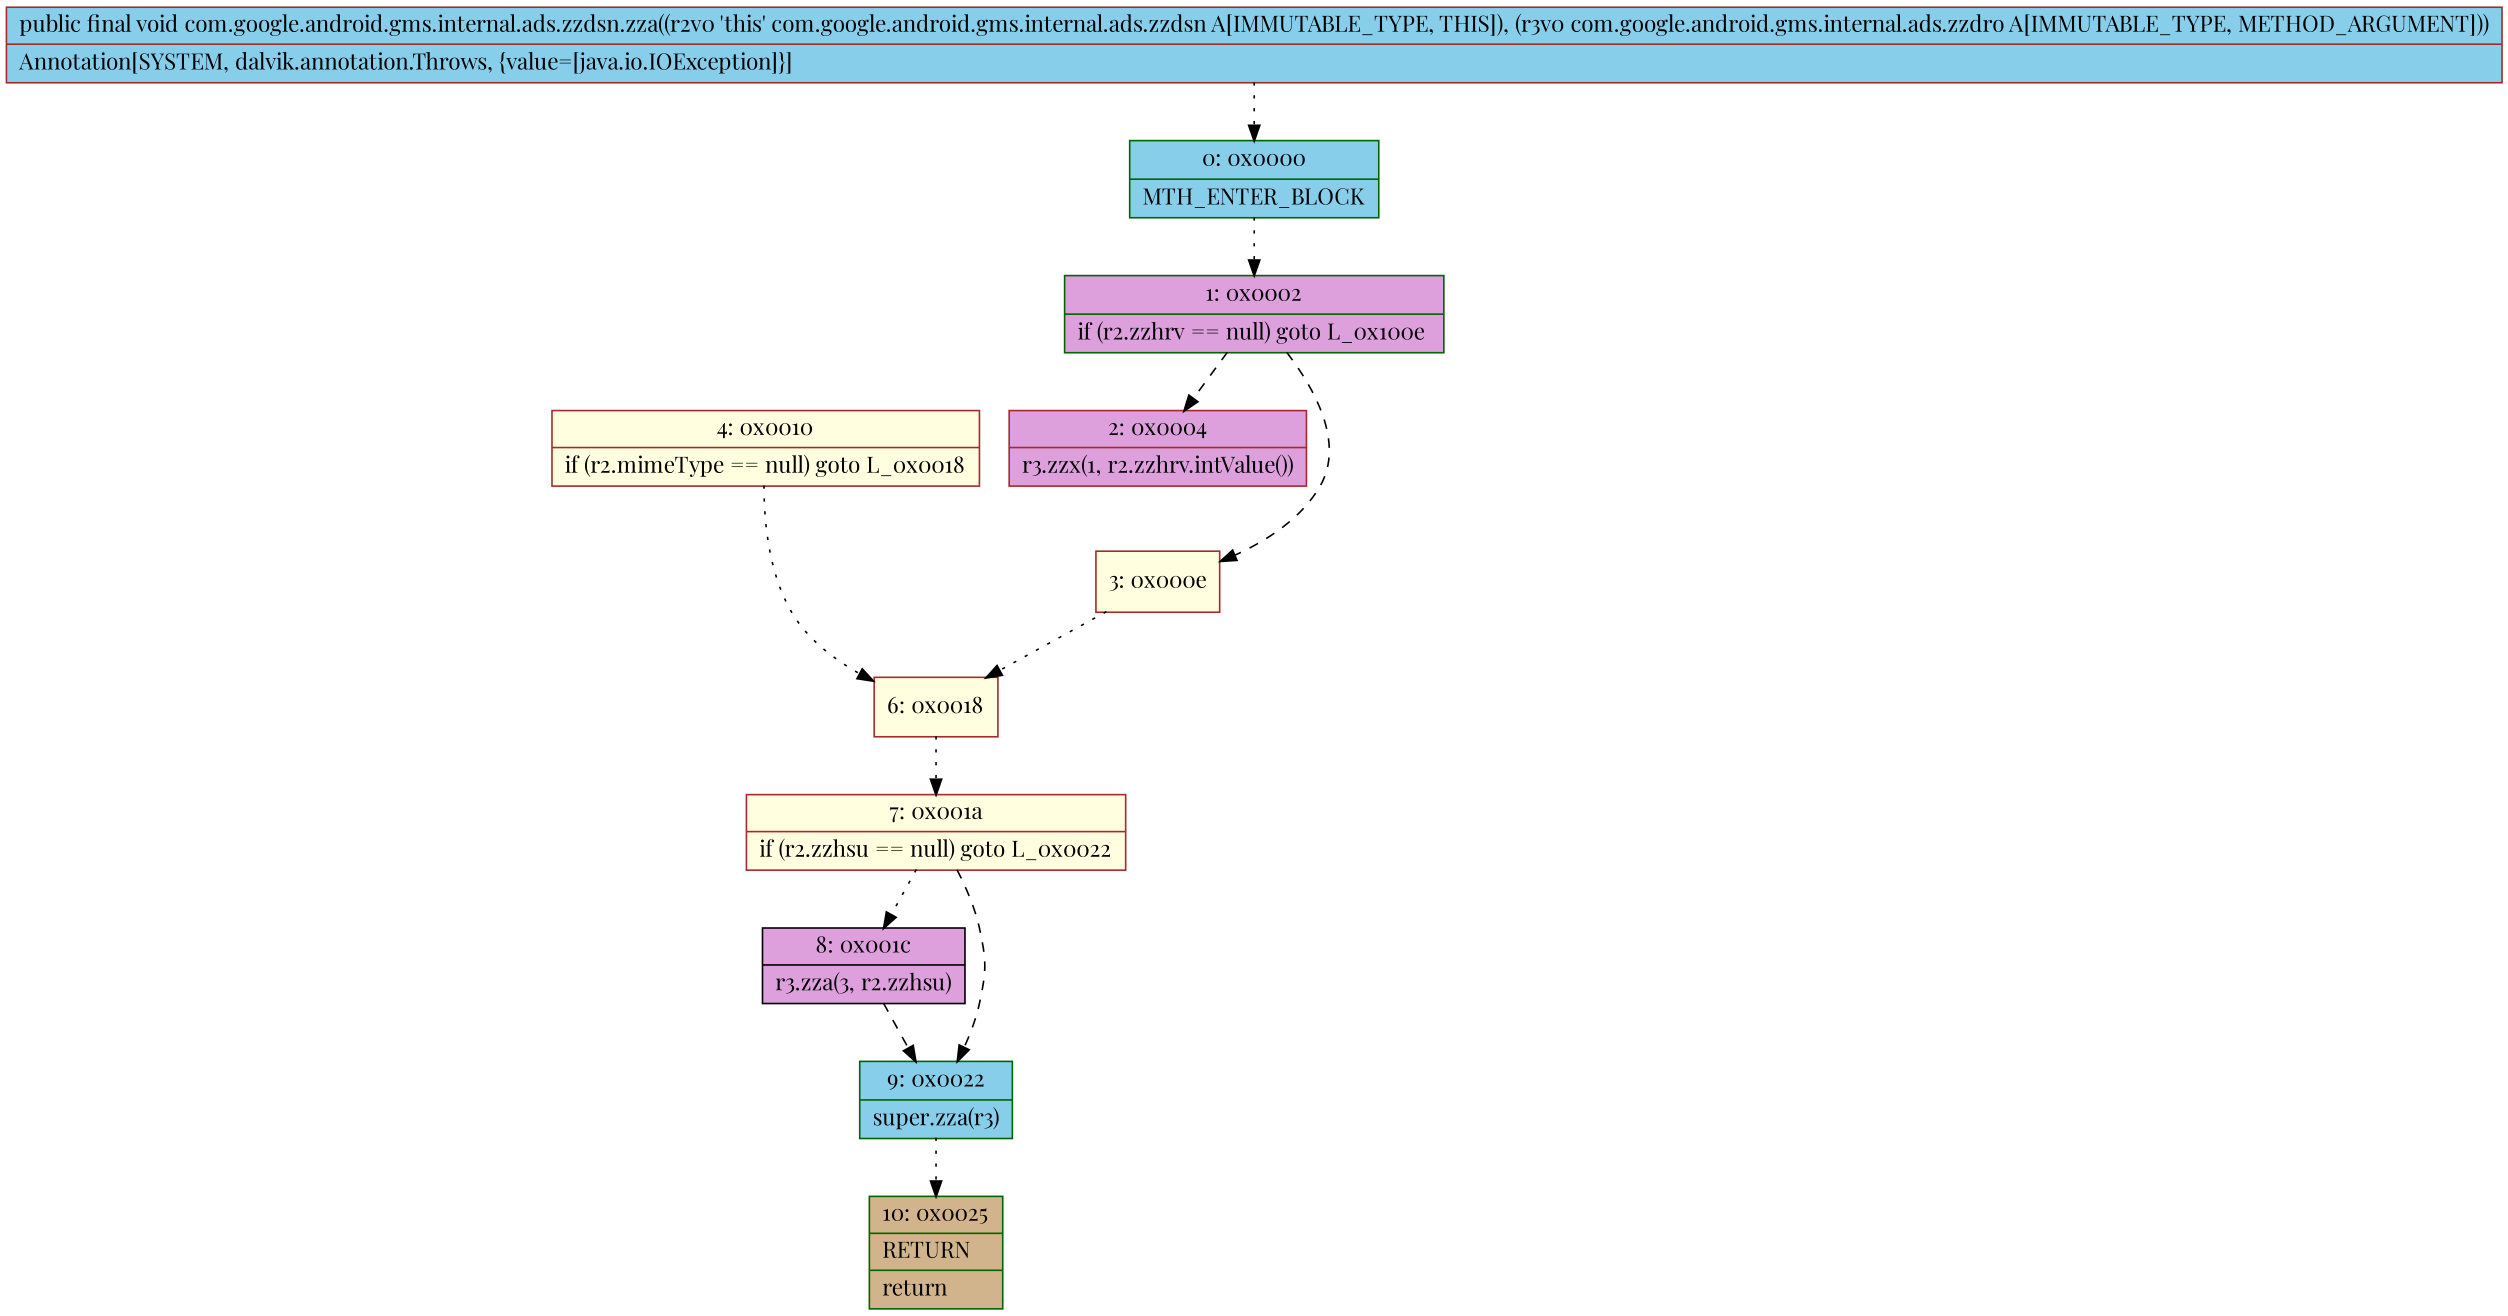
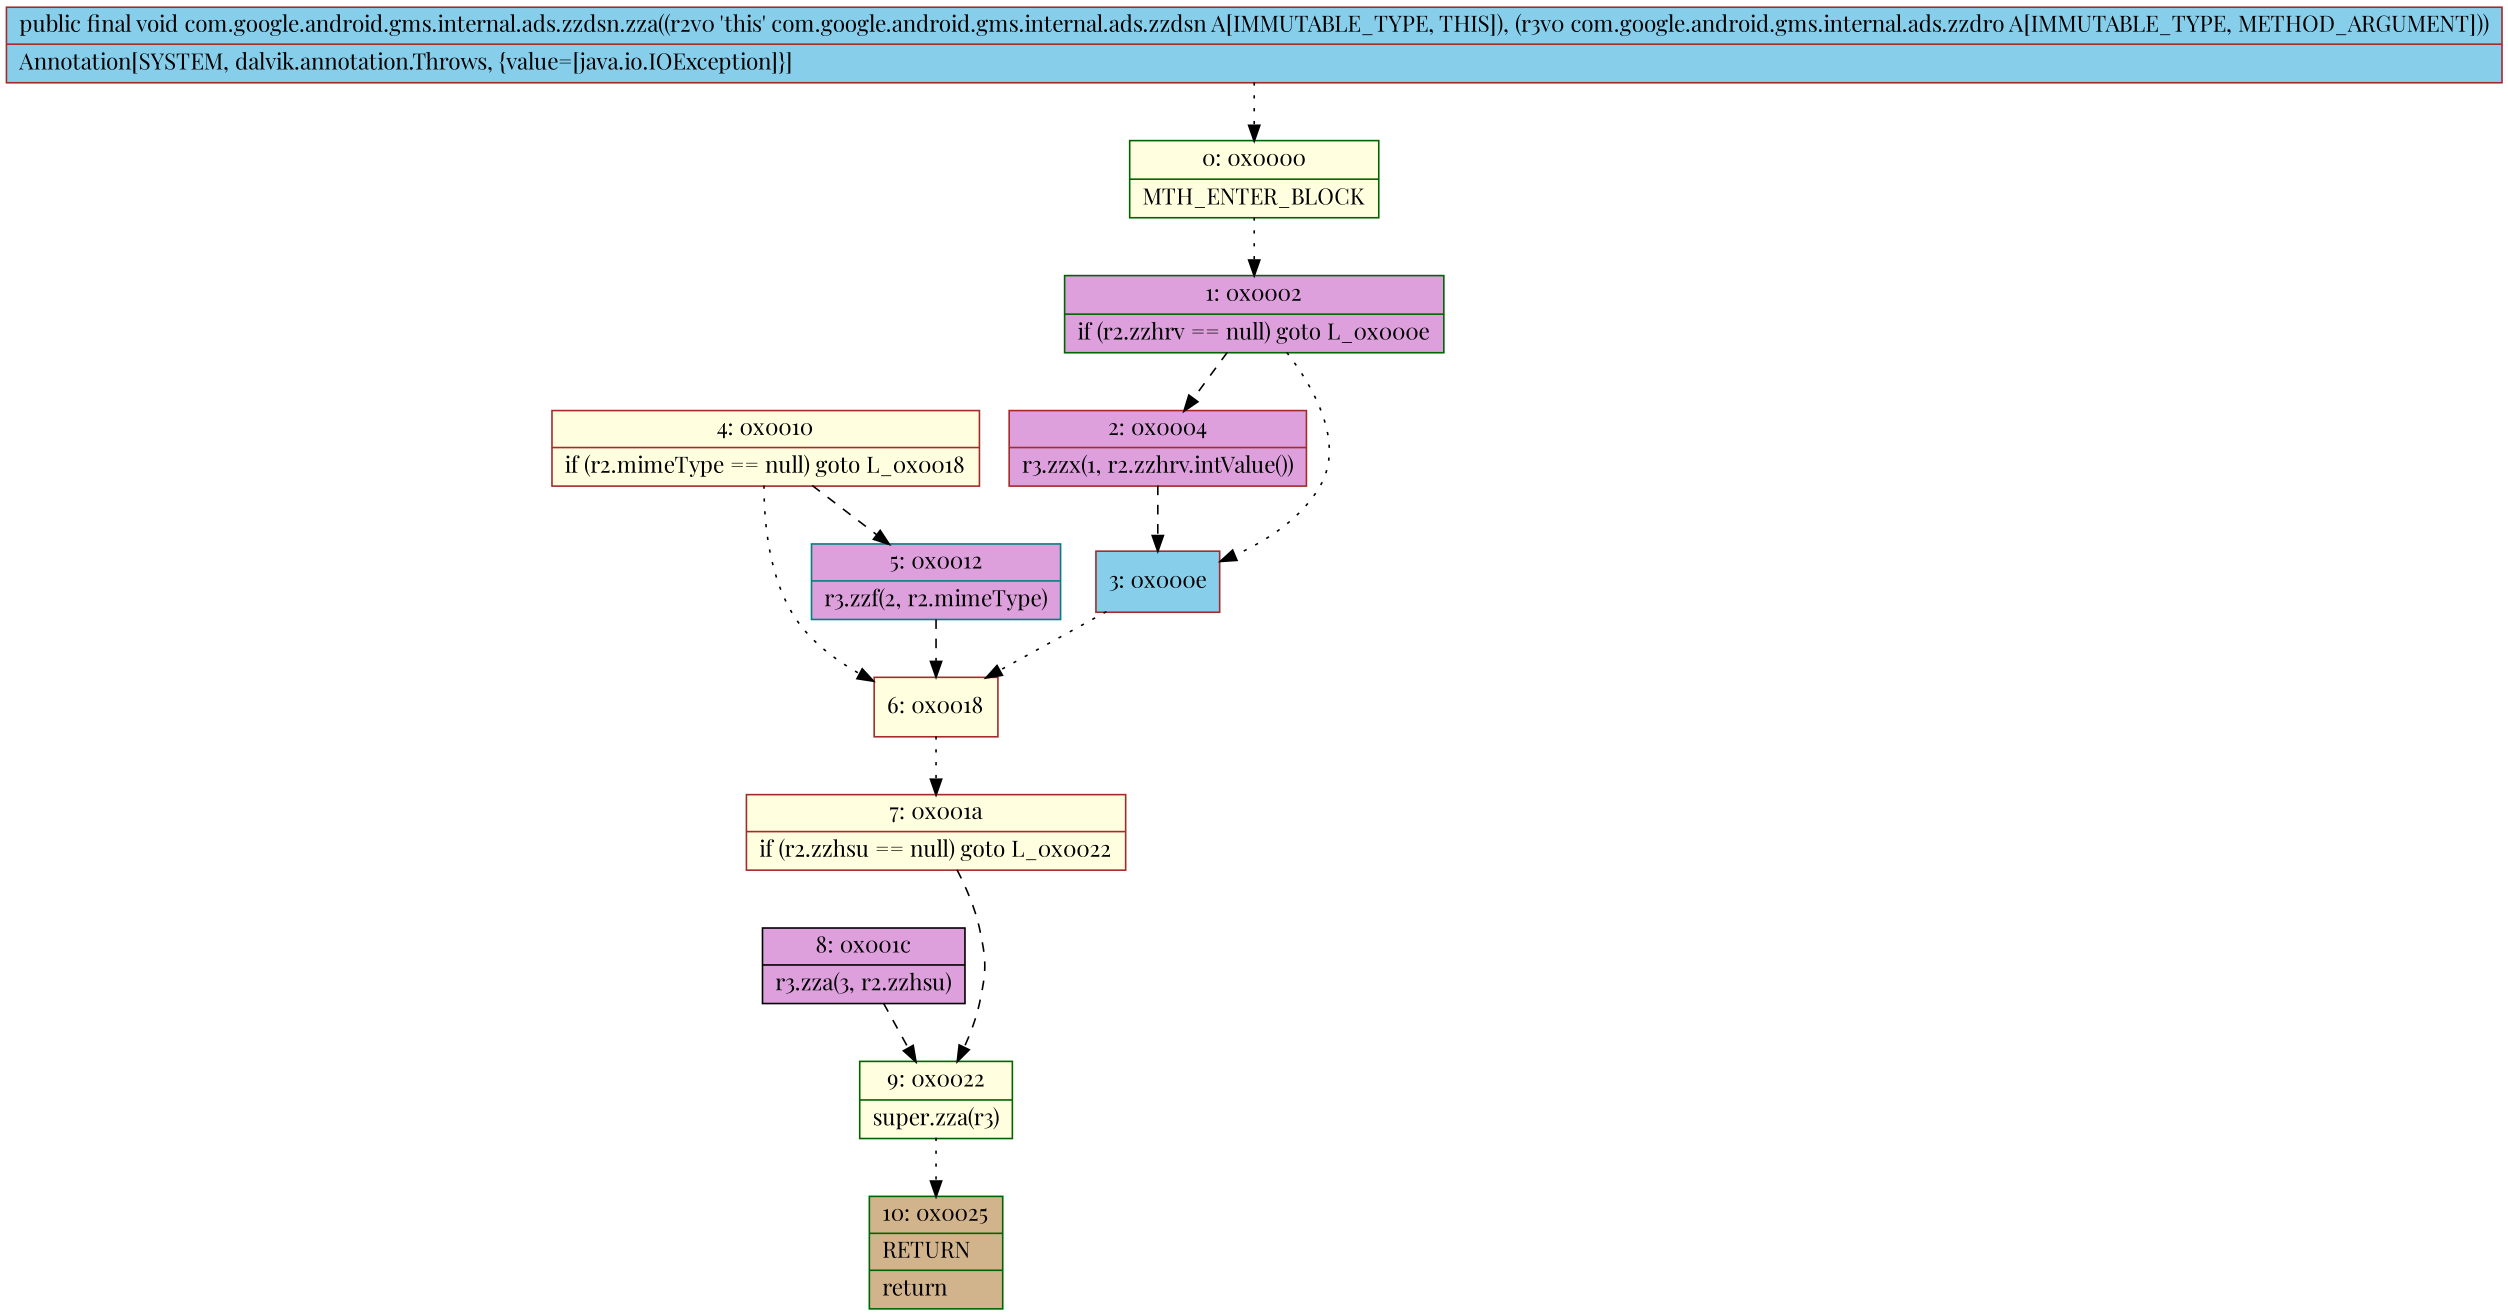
(1254, 179) -> (1254, 179)
(1252, 333) -> (1254, 333)
(1327, 470) -> (1327, 470)
none -> (1158, 510)
none -> (936, 582)
(1158, 582) -> (1158, 582)
(904, 892) -> none
(936, 1100) -> (936, 1100)
